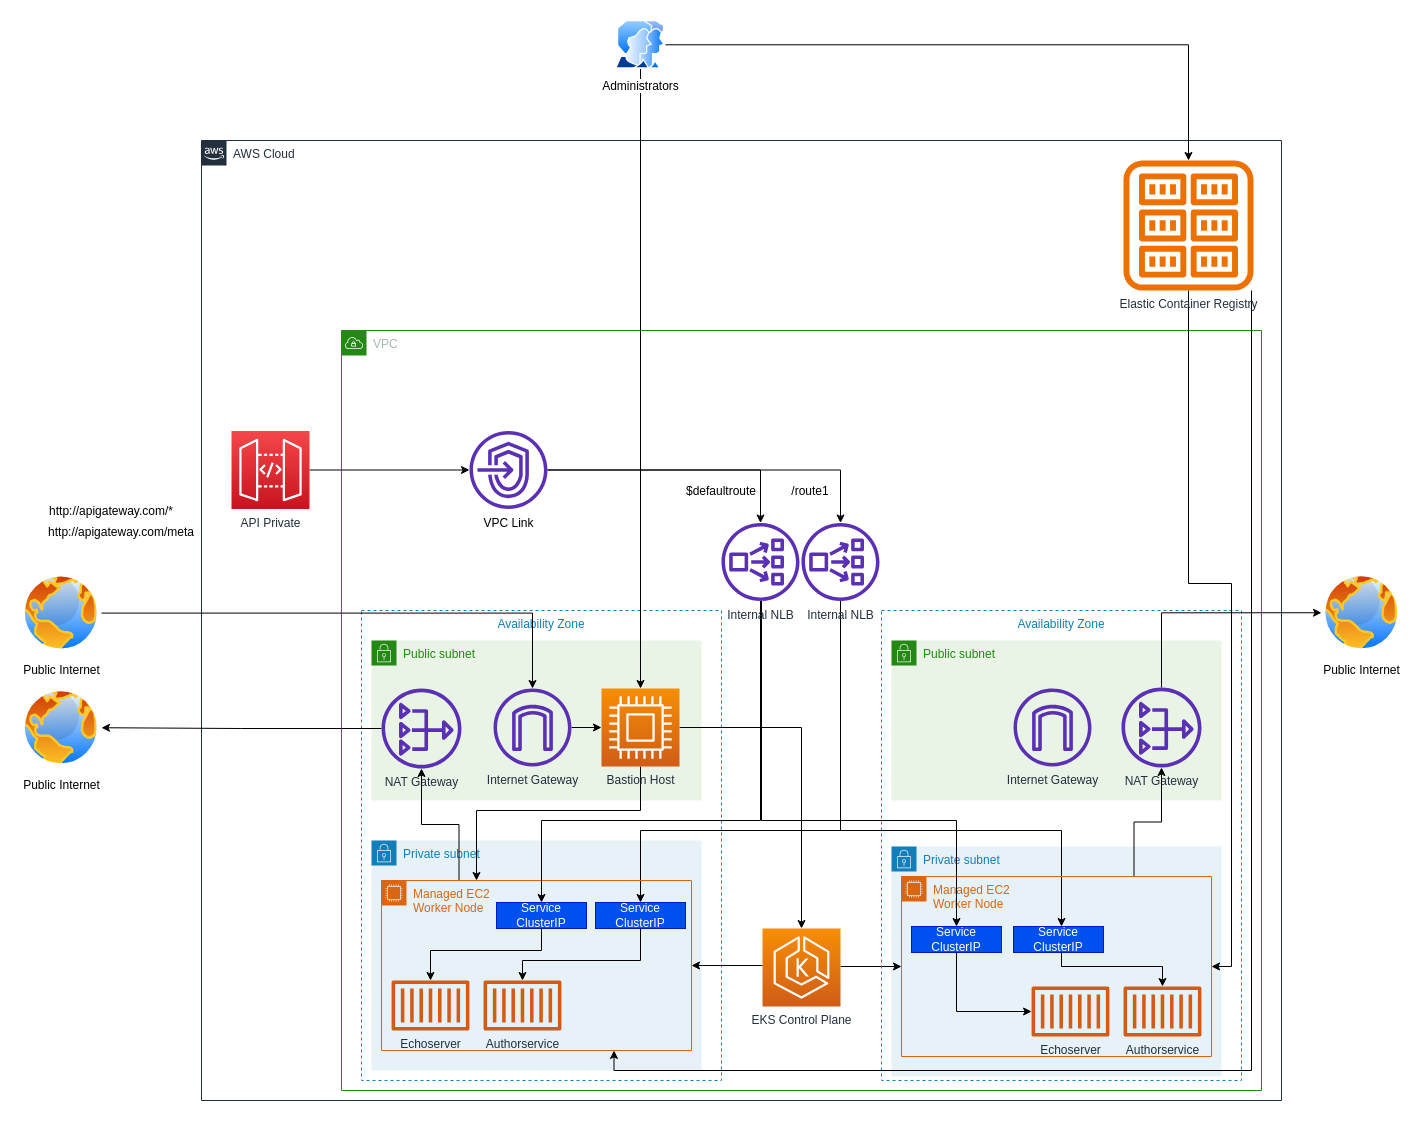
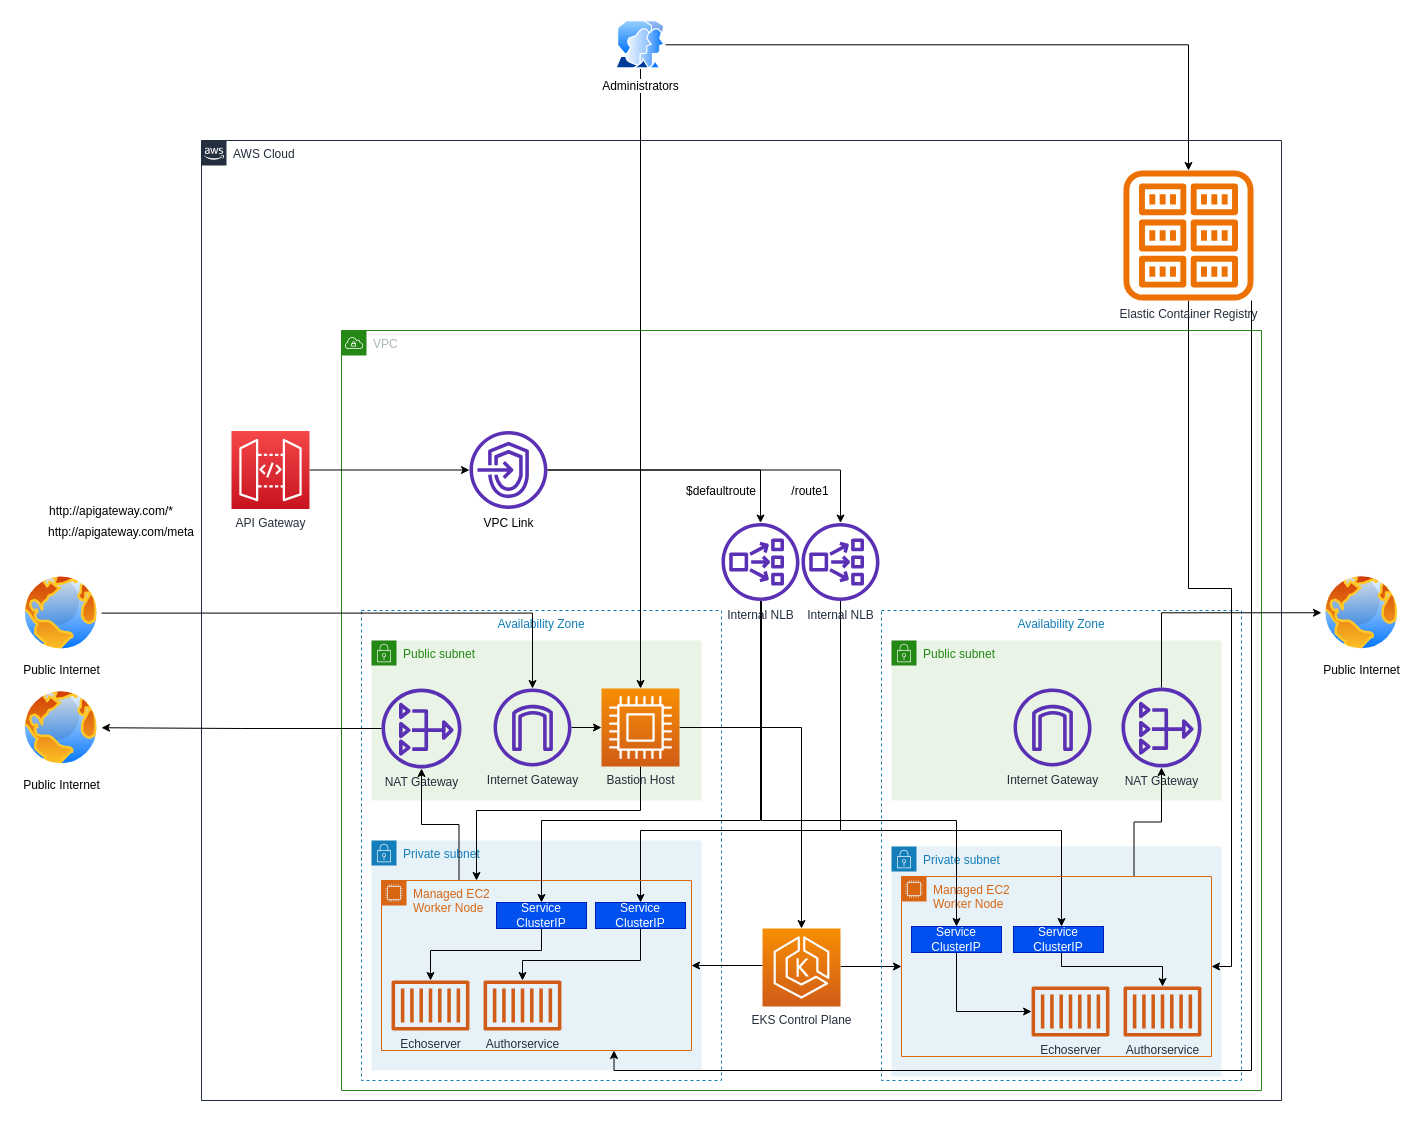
(1189, 226) -> (1189, 236)
(271, 524) -> (271, 524)
